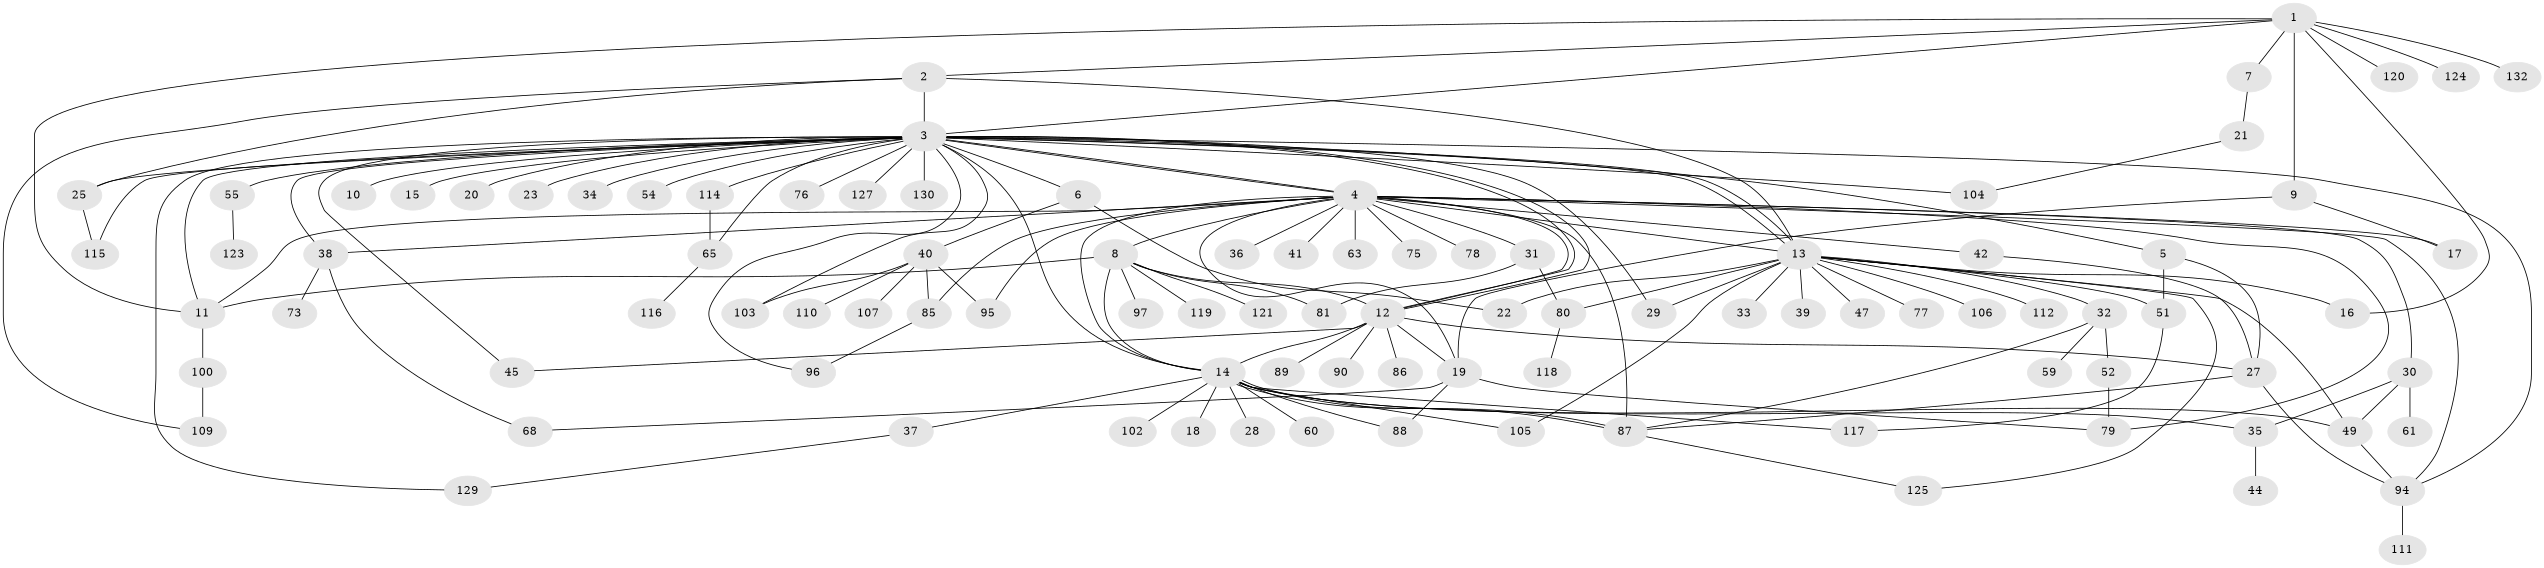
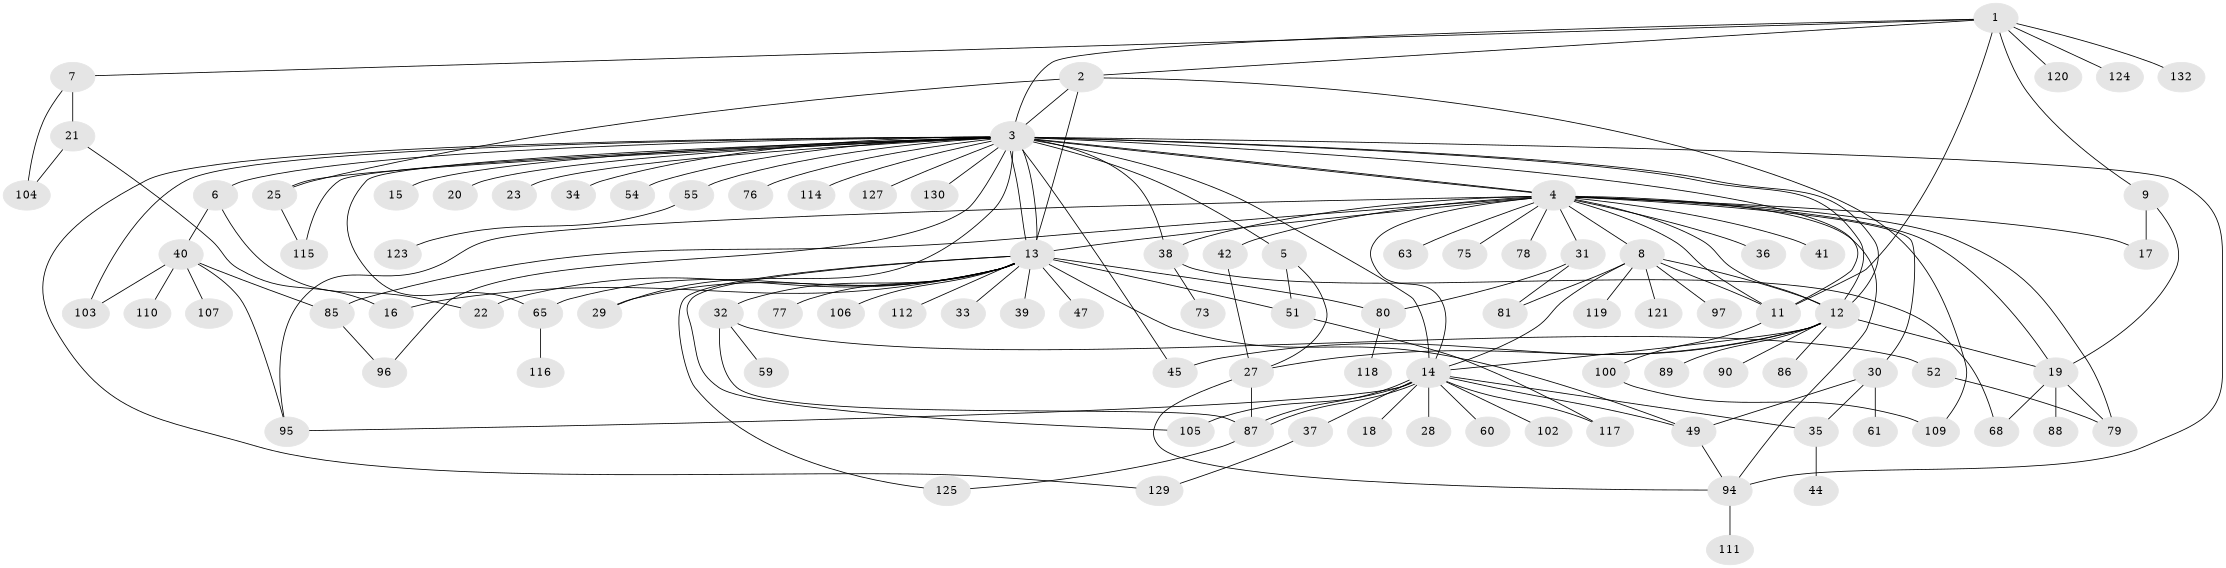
(1499, 165) -> (39, 133)
(2450, 192) -> (220, 250)
(354, 195) -> none
(710, 225) -> (786, 282)
(1577, 241) -> none
(1309, 406) -> (862, 418)
